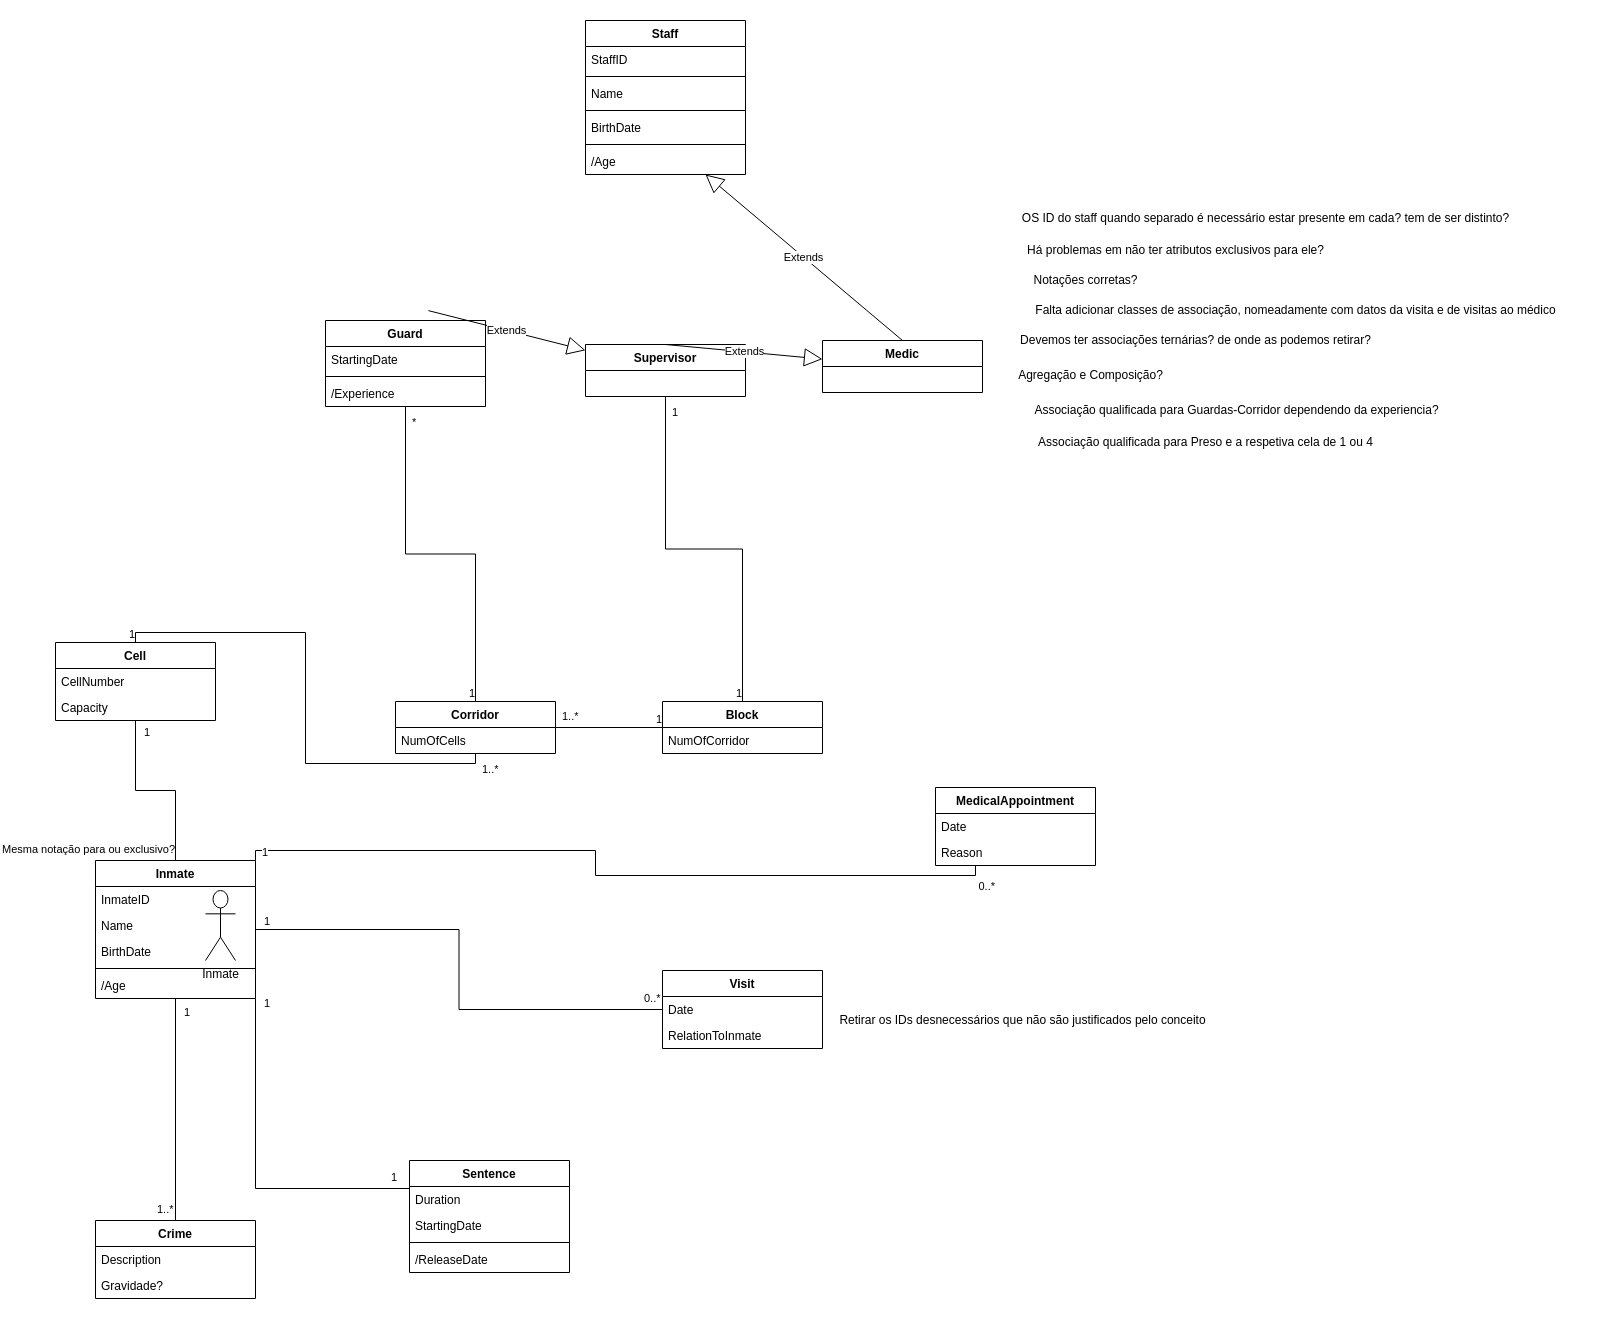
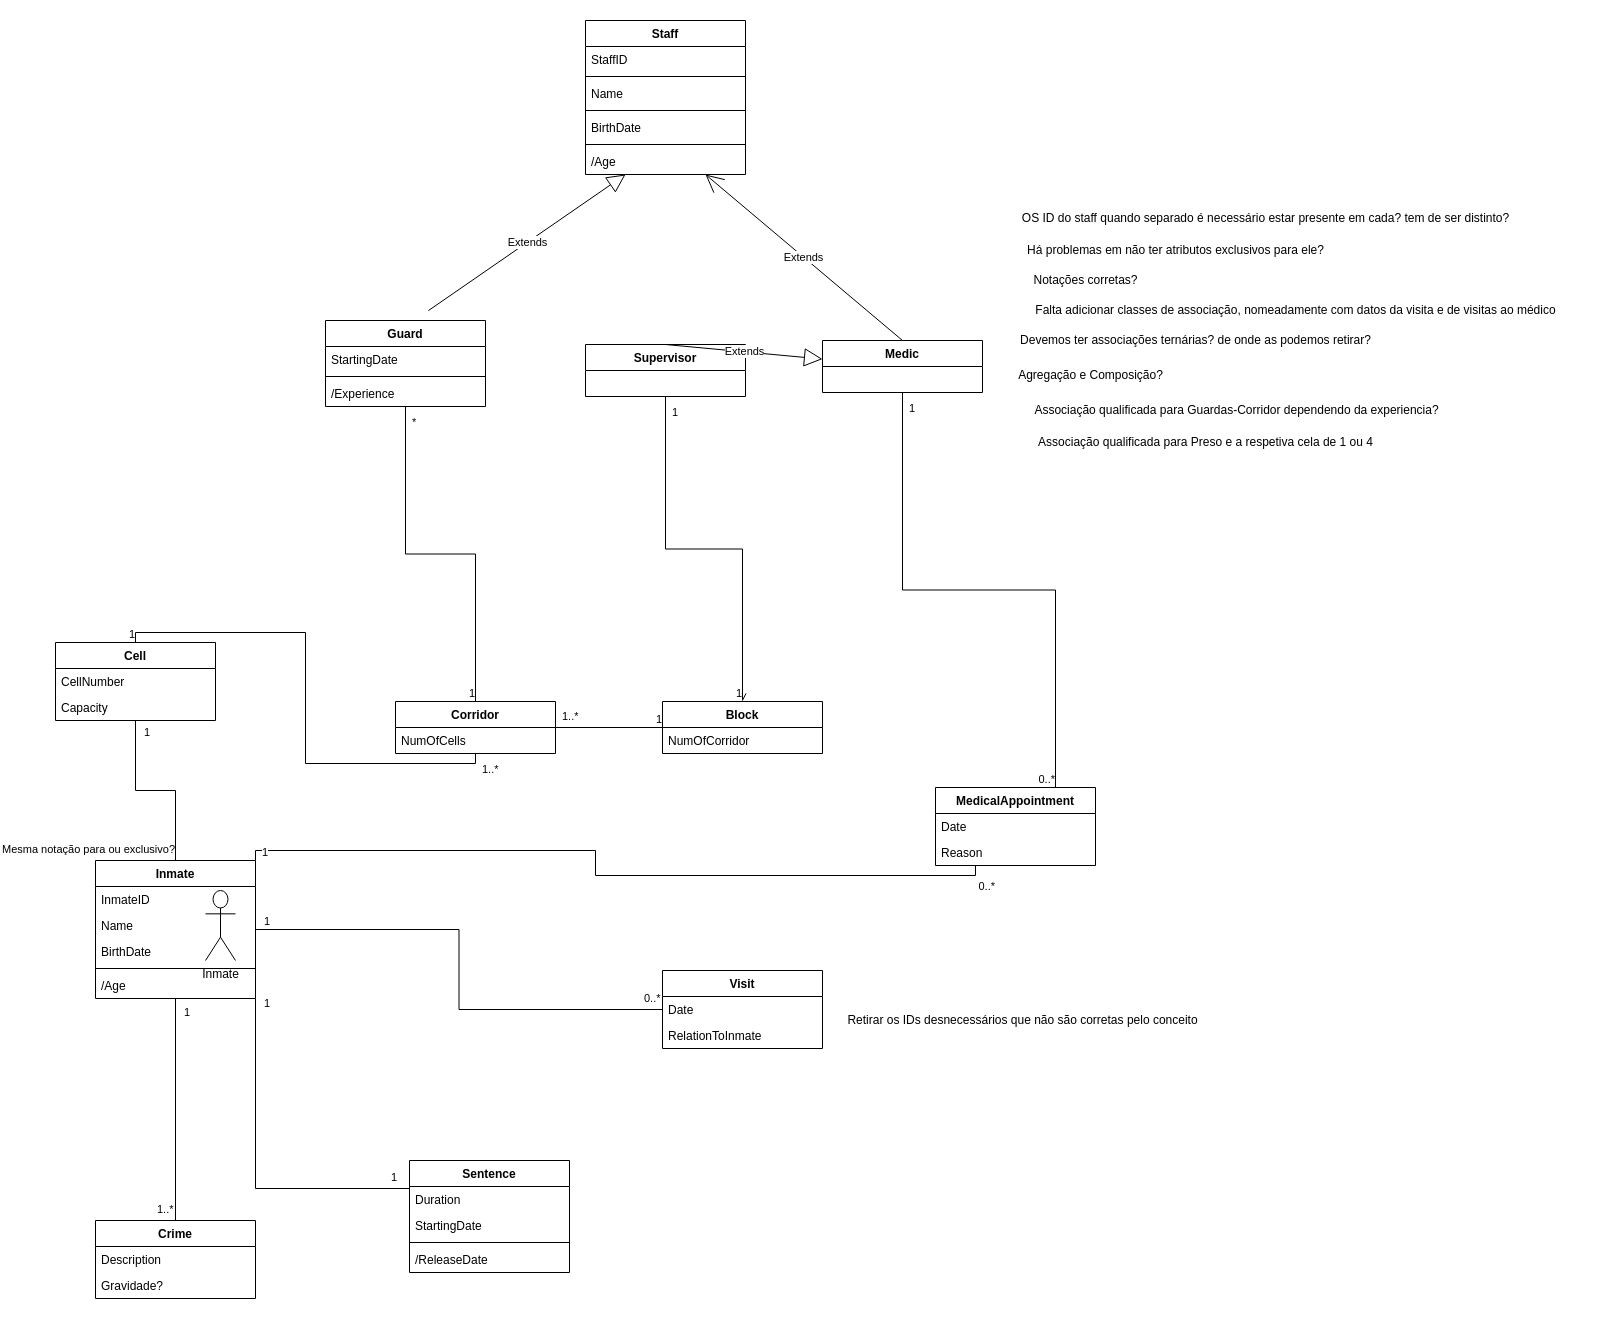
(720, 187) -> (714, 182)
(498, 328) -> (519, 248)
none -> (980, 590)
(743, 696) -> (743, 696)
(1023, 1021) -> (1023, 1021)
